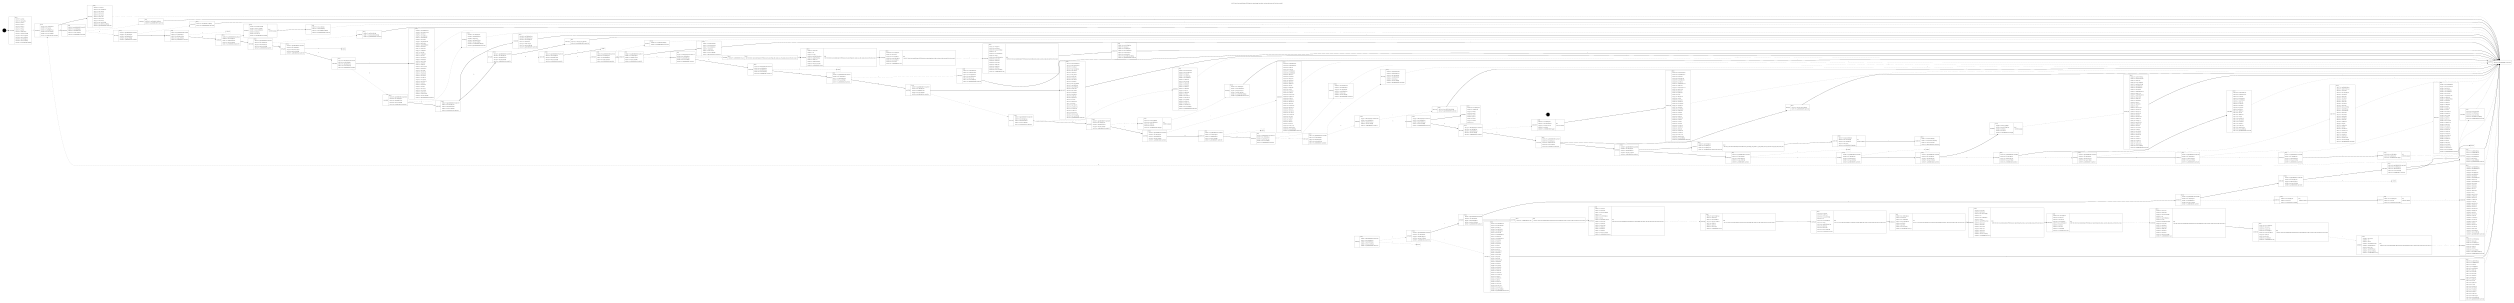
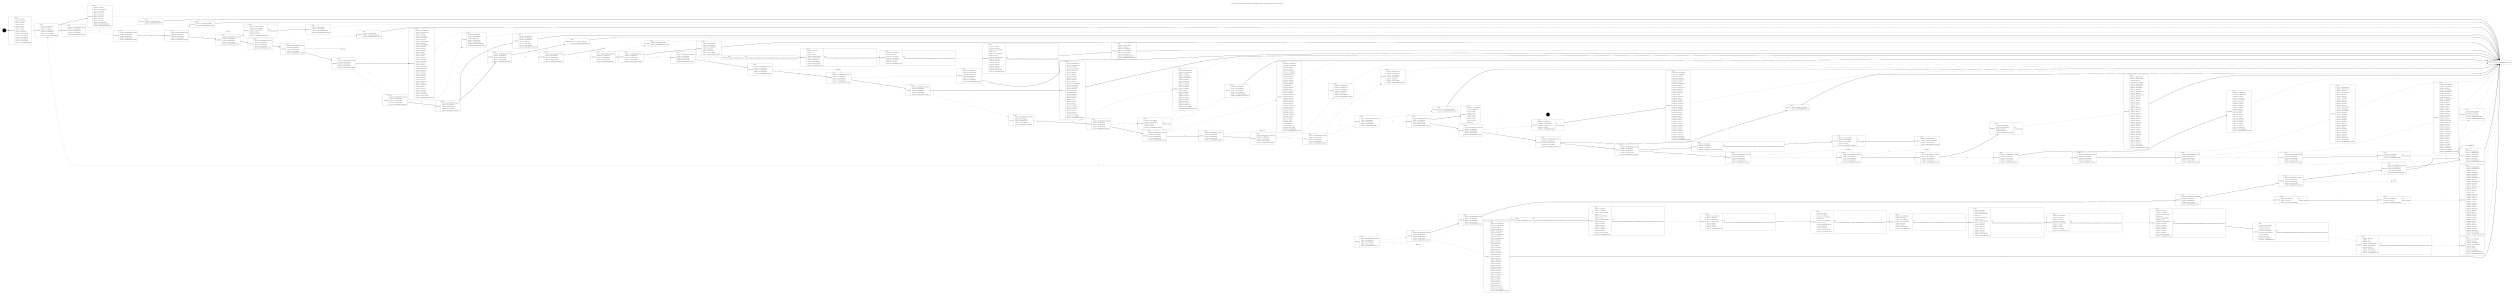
(2472, 280) -> none
